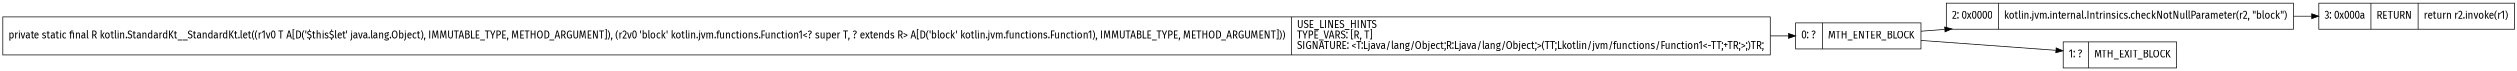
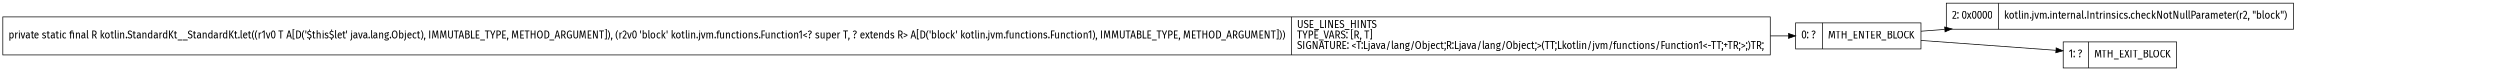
(2417, 16) -> none
